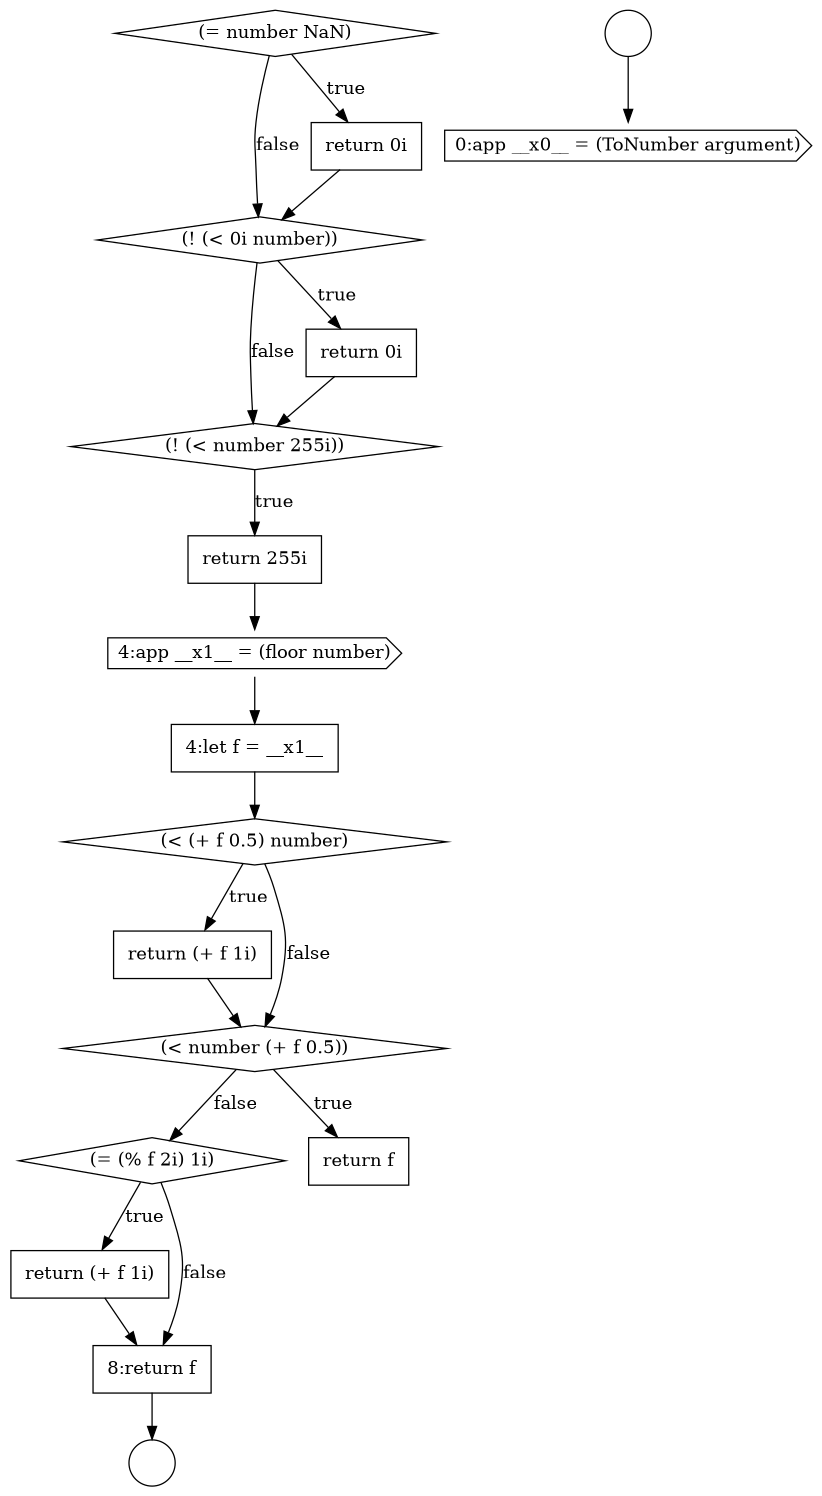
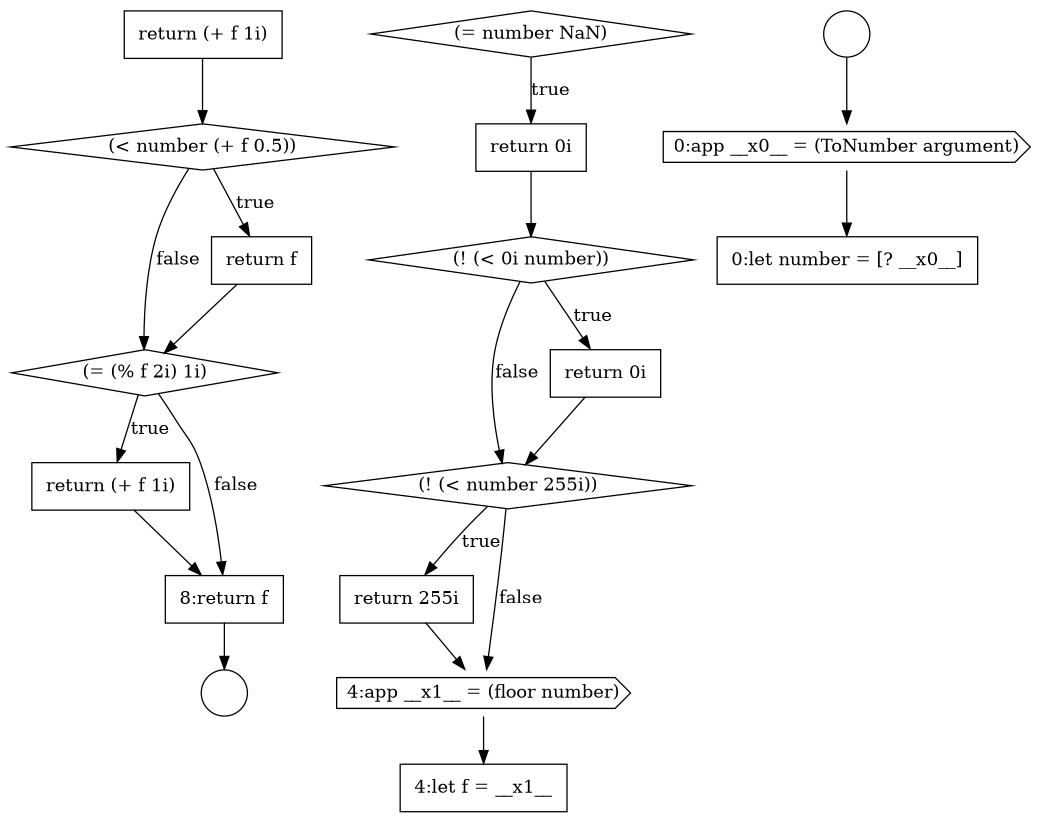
(255, 129) -> none
none -> (847, 260)
none -> (206, 314)
none -> (498, 583)
(255, 842) -> none
